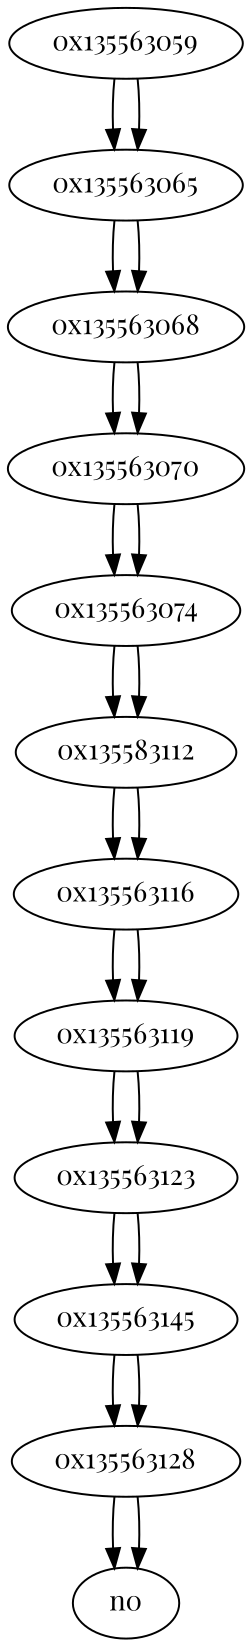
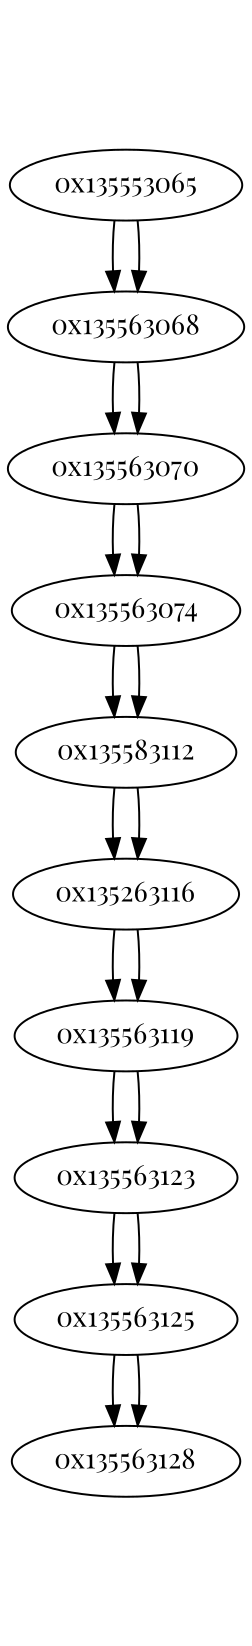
(126, 43) -> none
(126, 185) -> (126, 185)
(126, 894) -> (126, 894)
(126, 1320) -> (126, 1320)
(126, 1603) -> none
